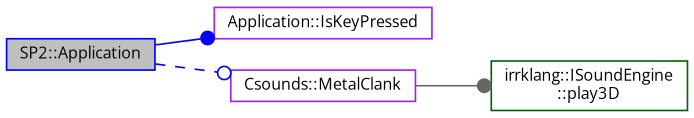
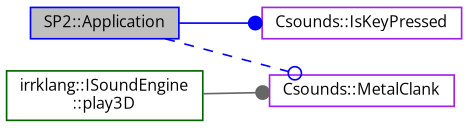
(323, 23) -> (362, 23)
(447, 86) -> (230, 93)
